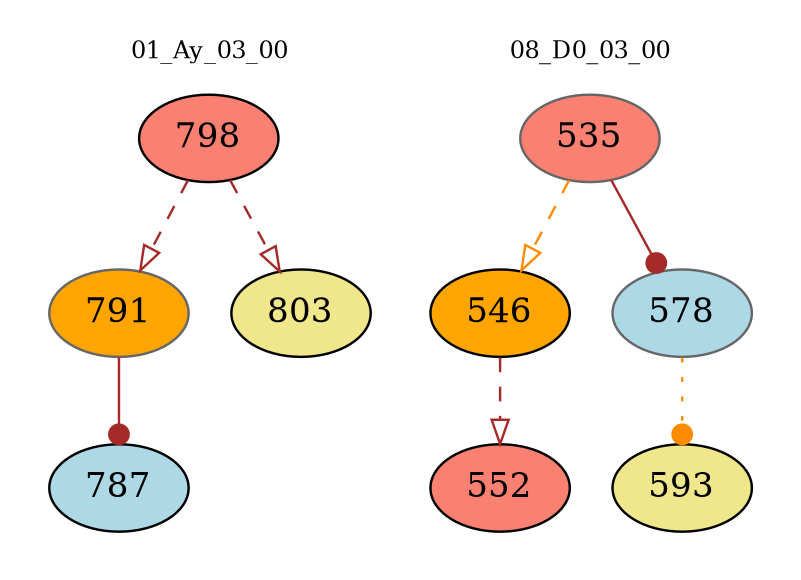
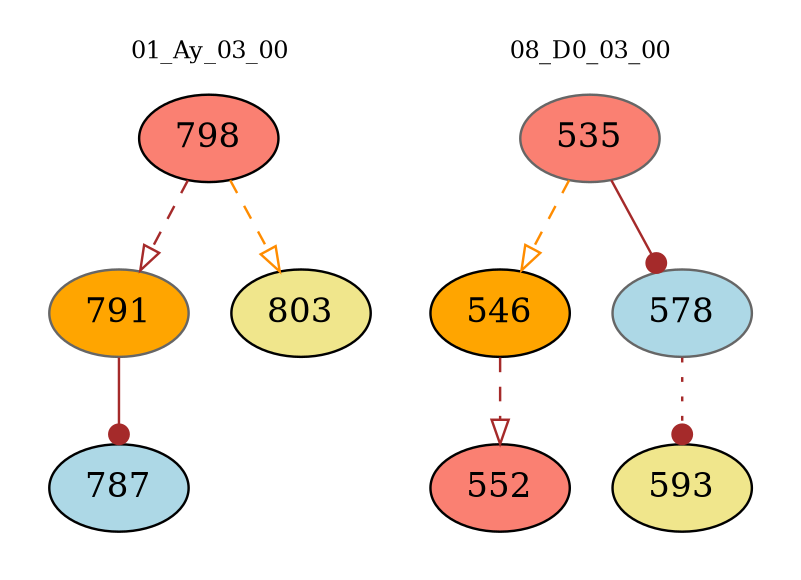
(249, 215) -> (249, 215)
(682, 391) -> (682, 391)
